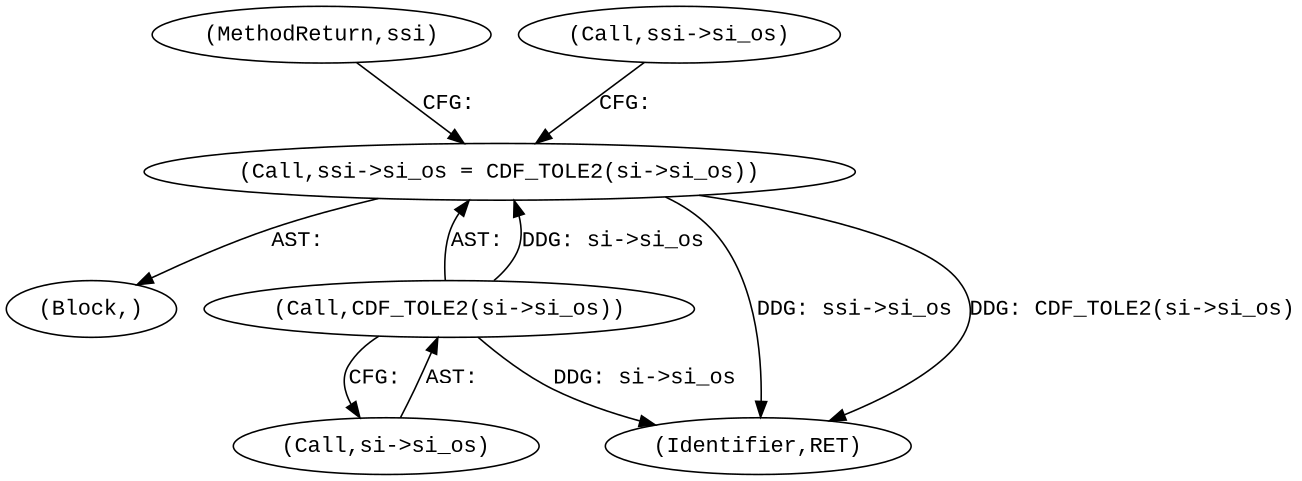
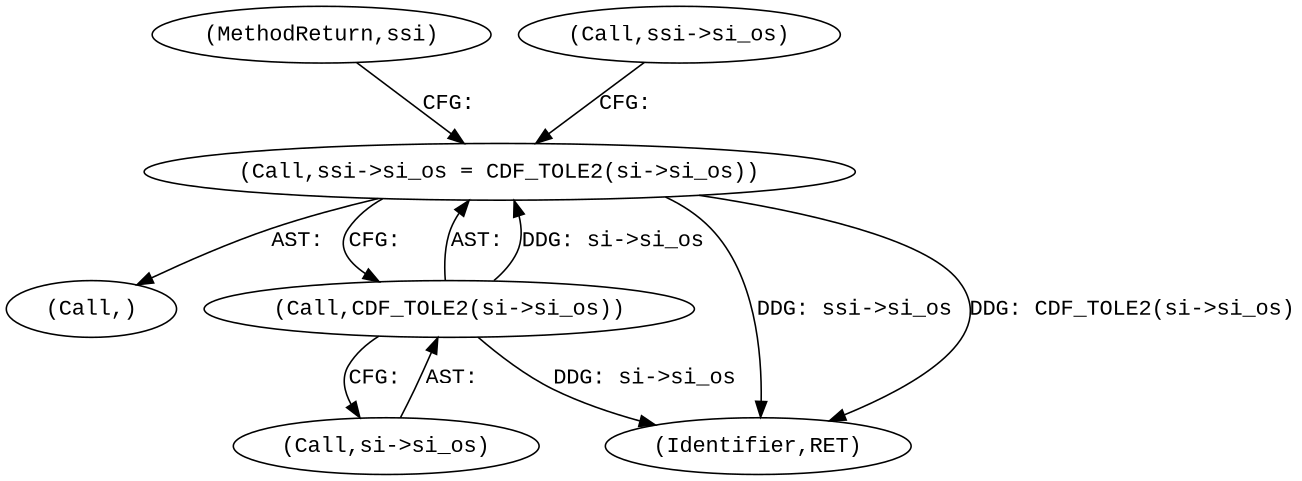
none -> (346, 233)
(91, 309) -> (91, 309)
